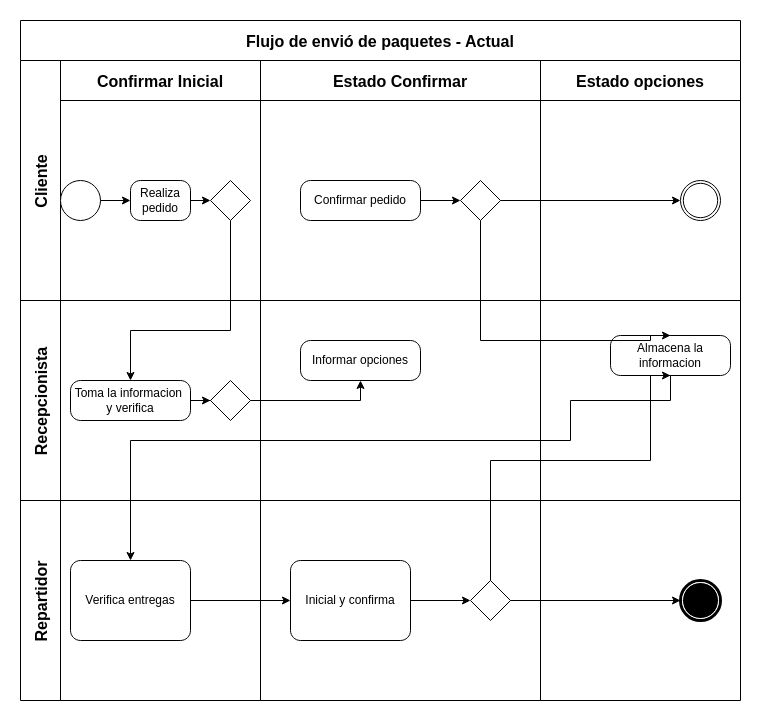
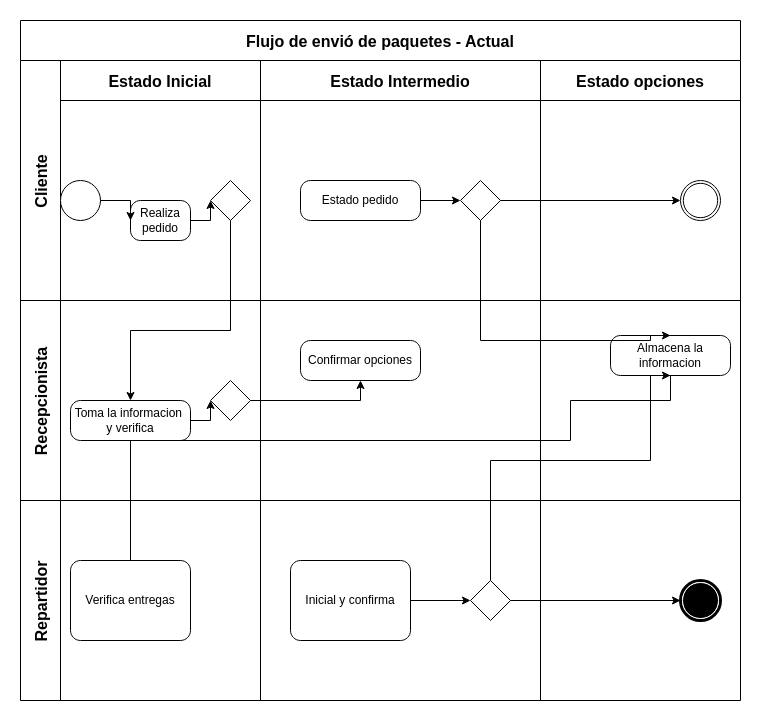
(160, 82) -> (160, 82)
(400, 82) -> (400, 82)
(161, 201) -> (161, 221)
(361, 201) -> (361, 201)
(361, 361) -> (361, 361)
(131, 401) -> (131, 421)
(131, 552) -> (131, 555)
(237, 601) -> none
